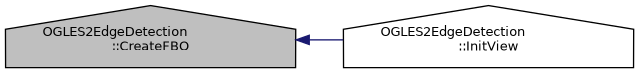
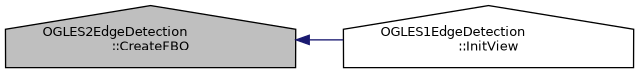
(489, 40) -> (489, 40)
